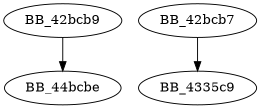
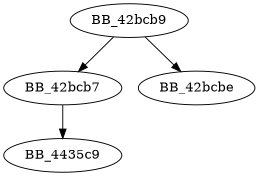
none -> (99, 51)
(63, 88) -> (197, 88)
(198, 88) -> (63, 155)
